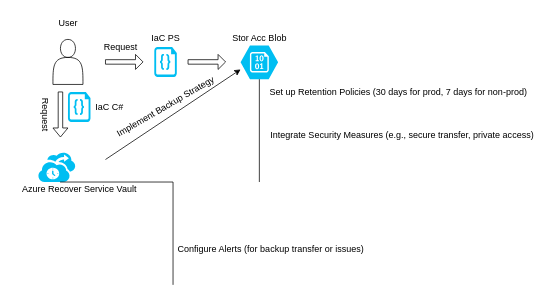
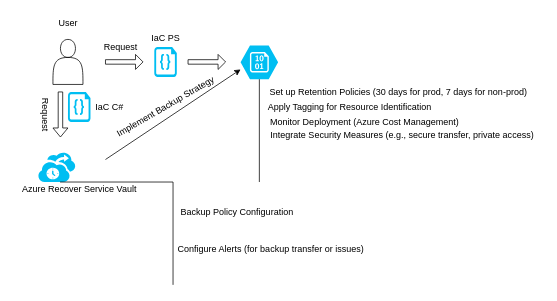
(259, 38) -> none
none -> (349, 107)
none -> (364, 122)
none -> (237, 212)
